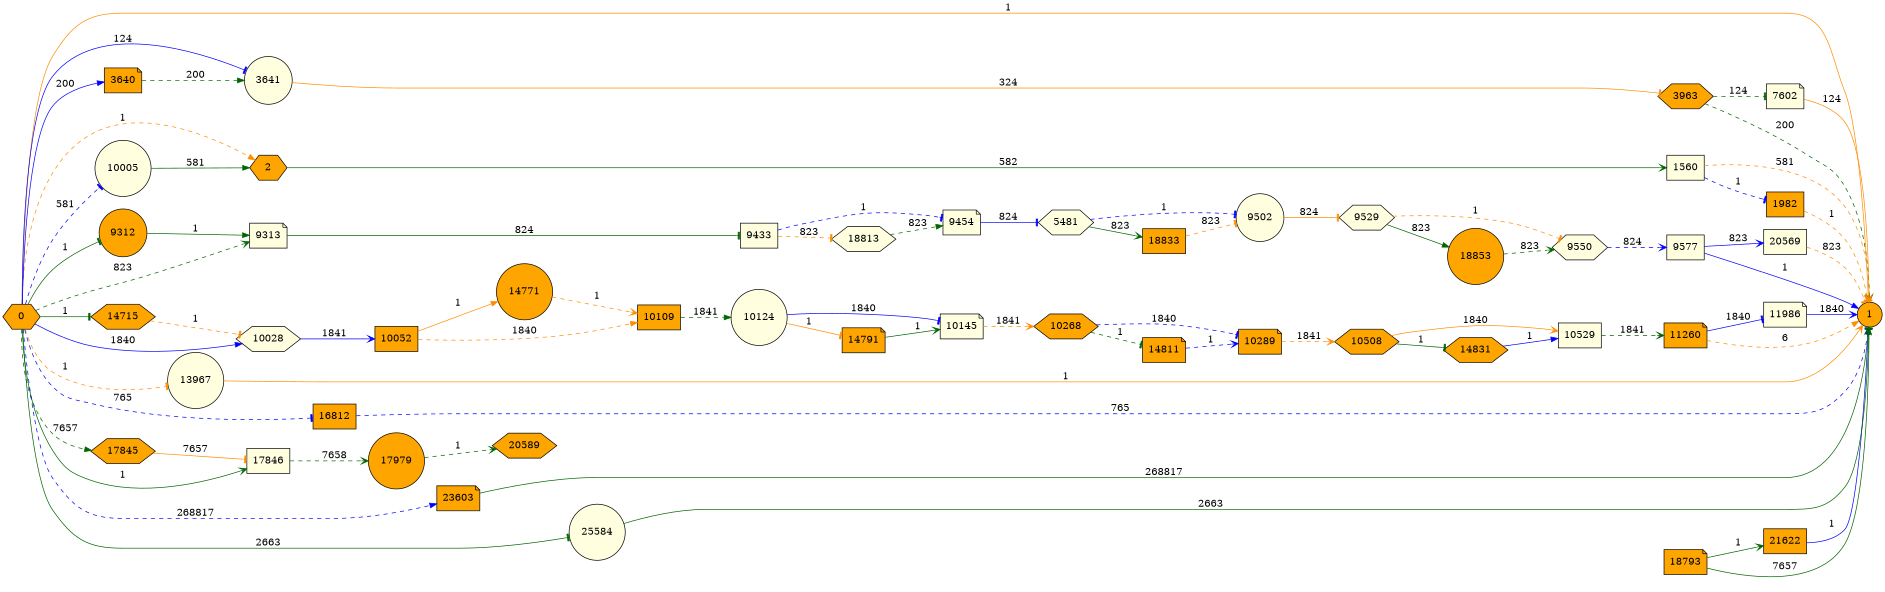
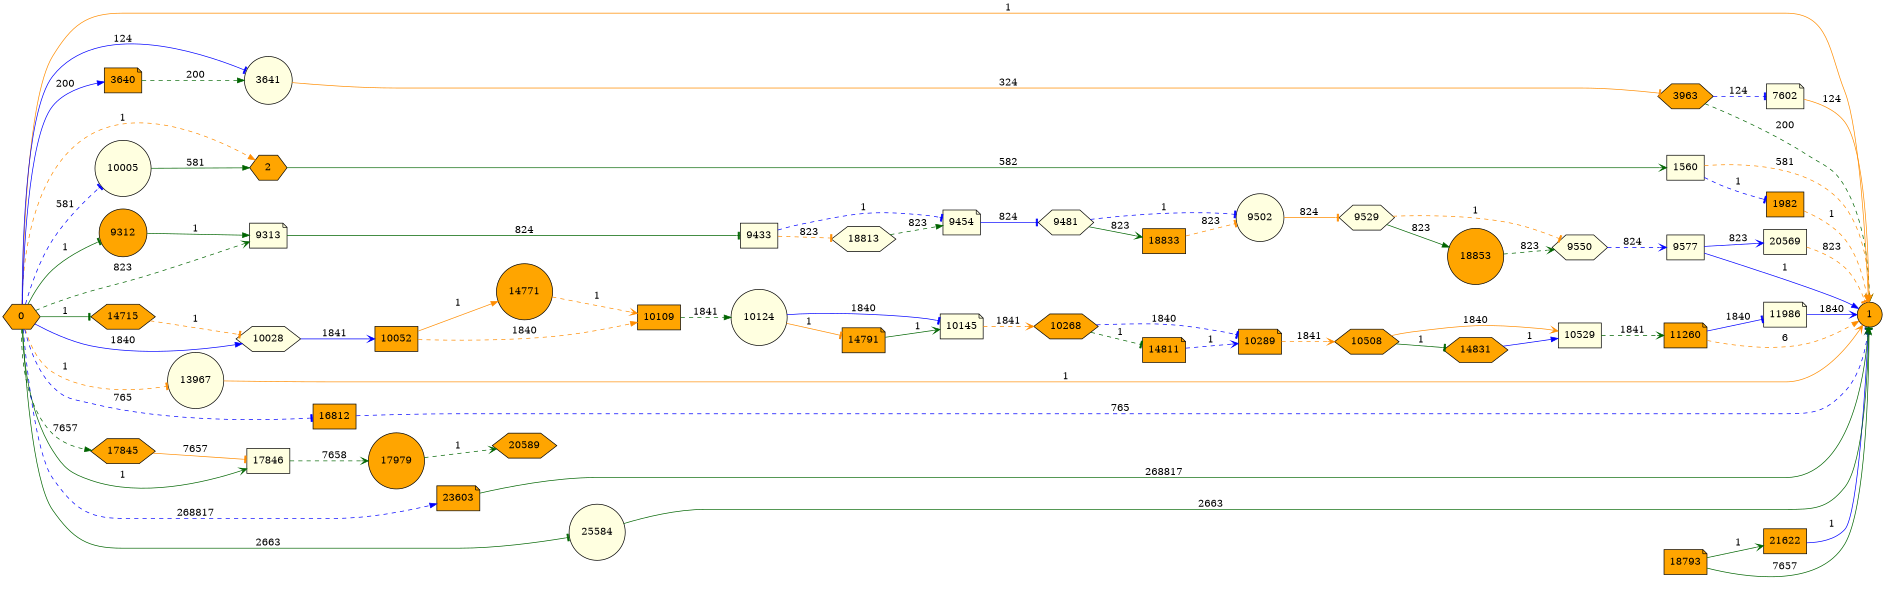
(941, 13) -> (941, 13)
(1738, 96) -> (1738, 96)
(1066, 222) -> (1066, 222)
